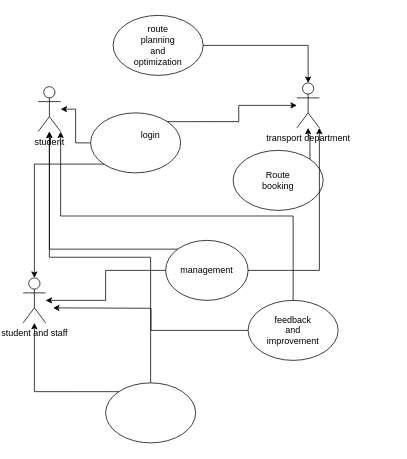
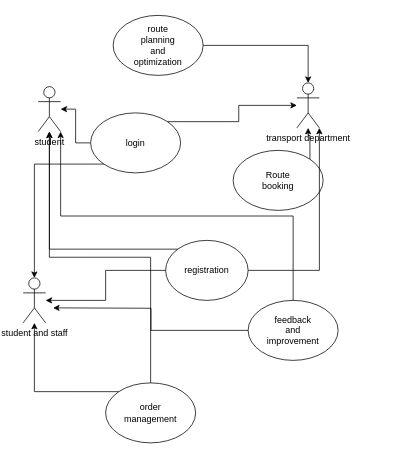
(150, 135) -> (135, 143)
(207, 270) -> (207, 270)
none -> (150, 413)
